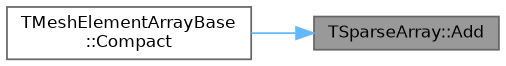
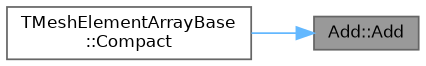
(406, 33) -> (366, 33)
